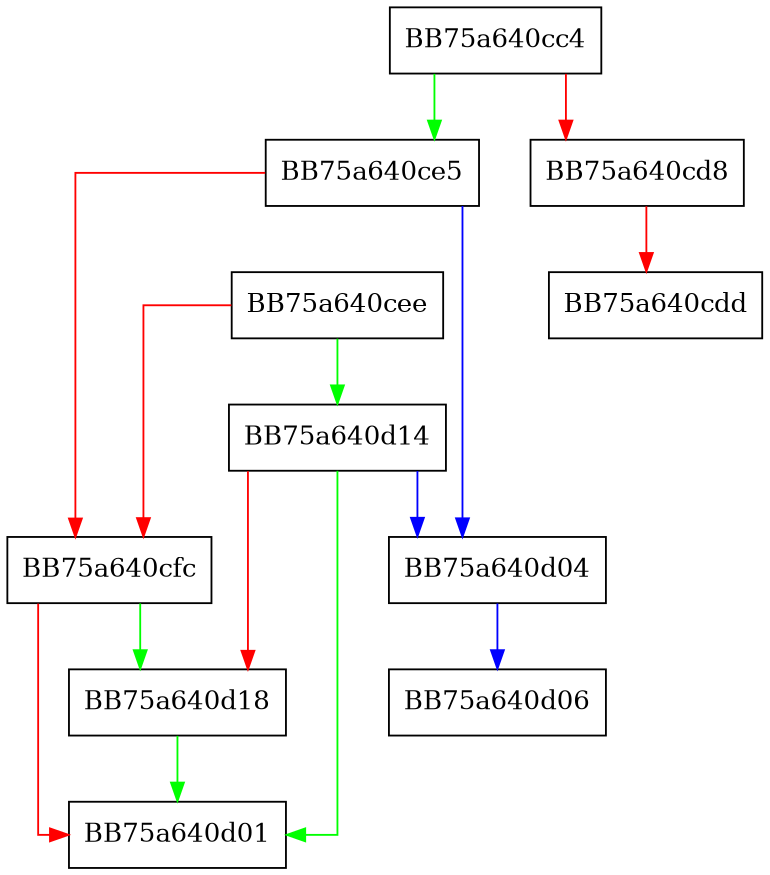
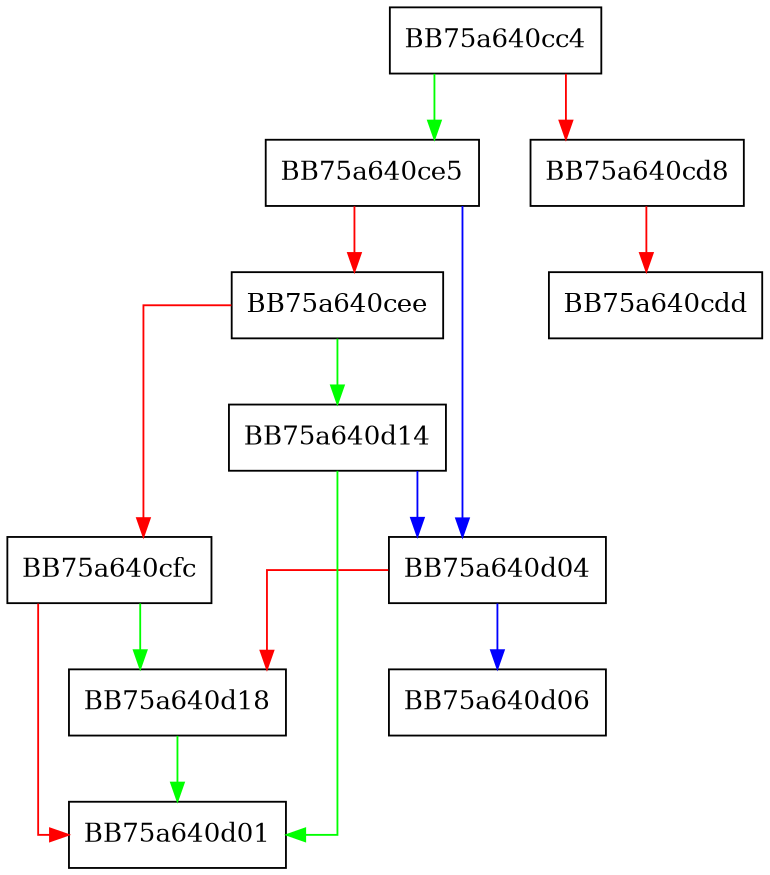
(75, 251) -> (354, 230)
(248, 561) -> (287, 570)
